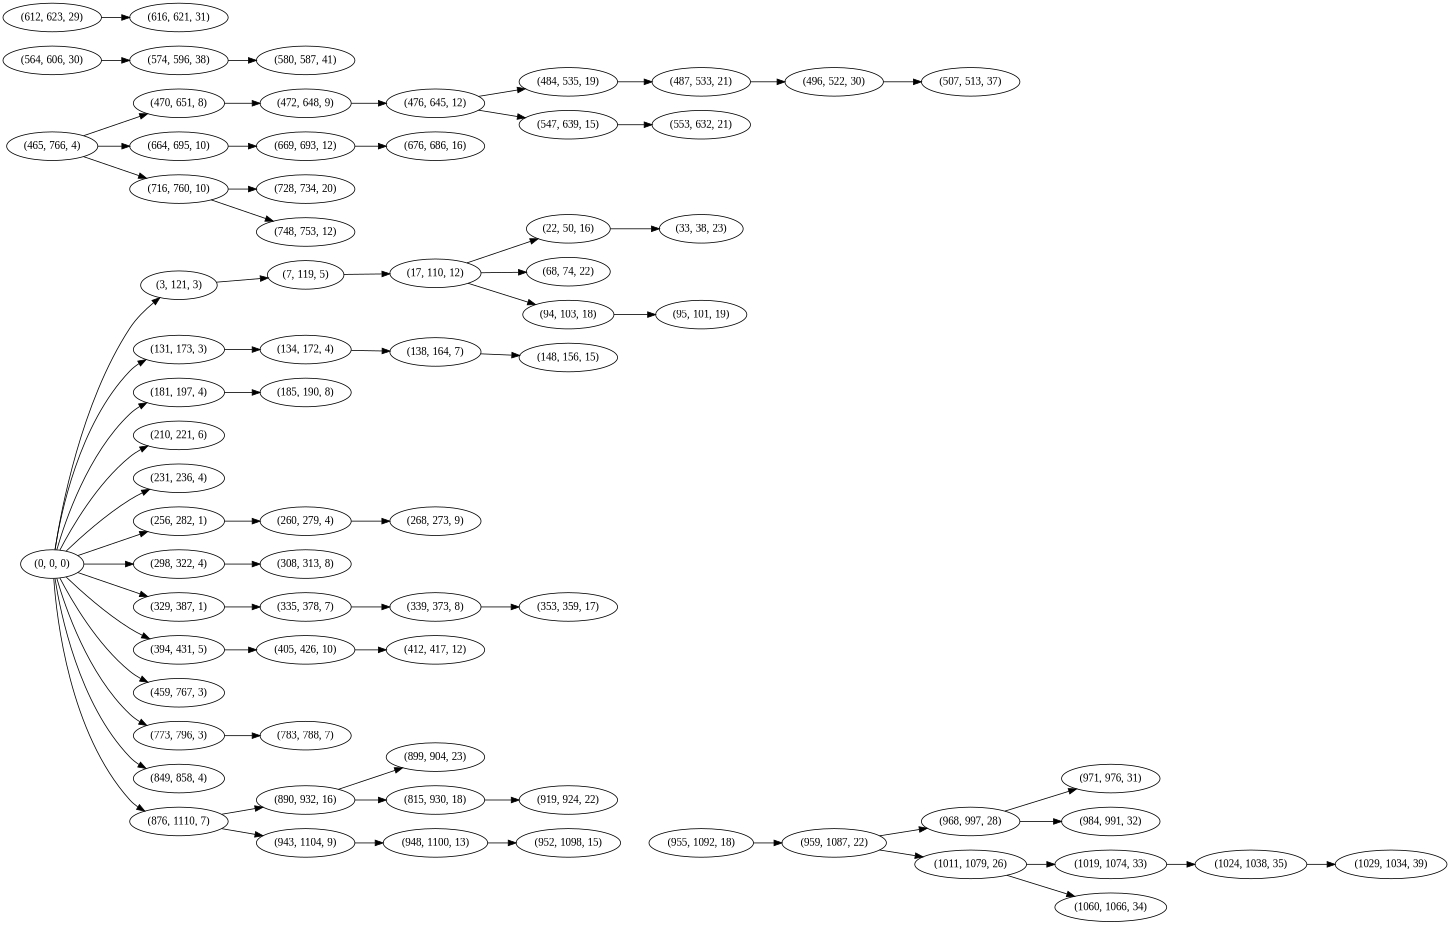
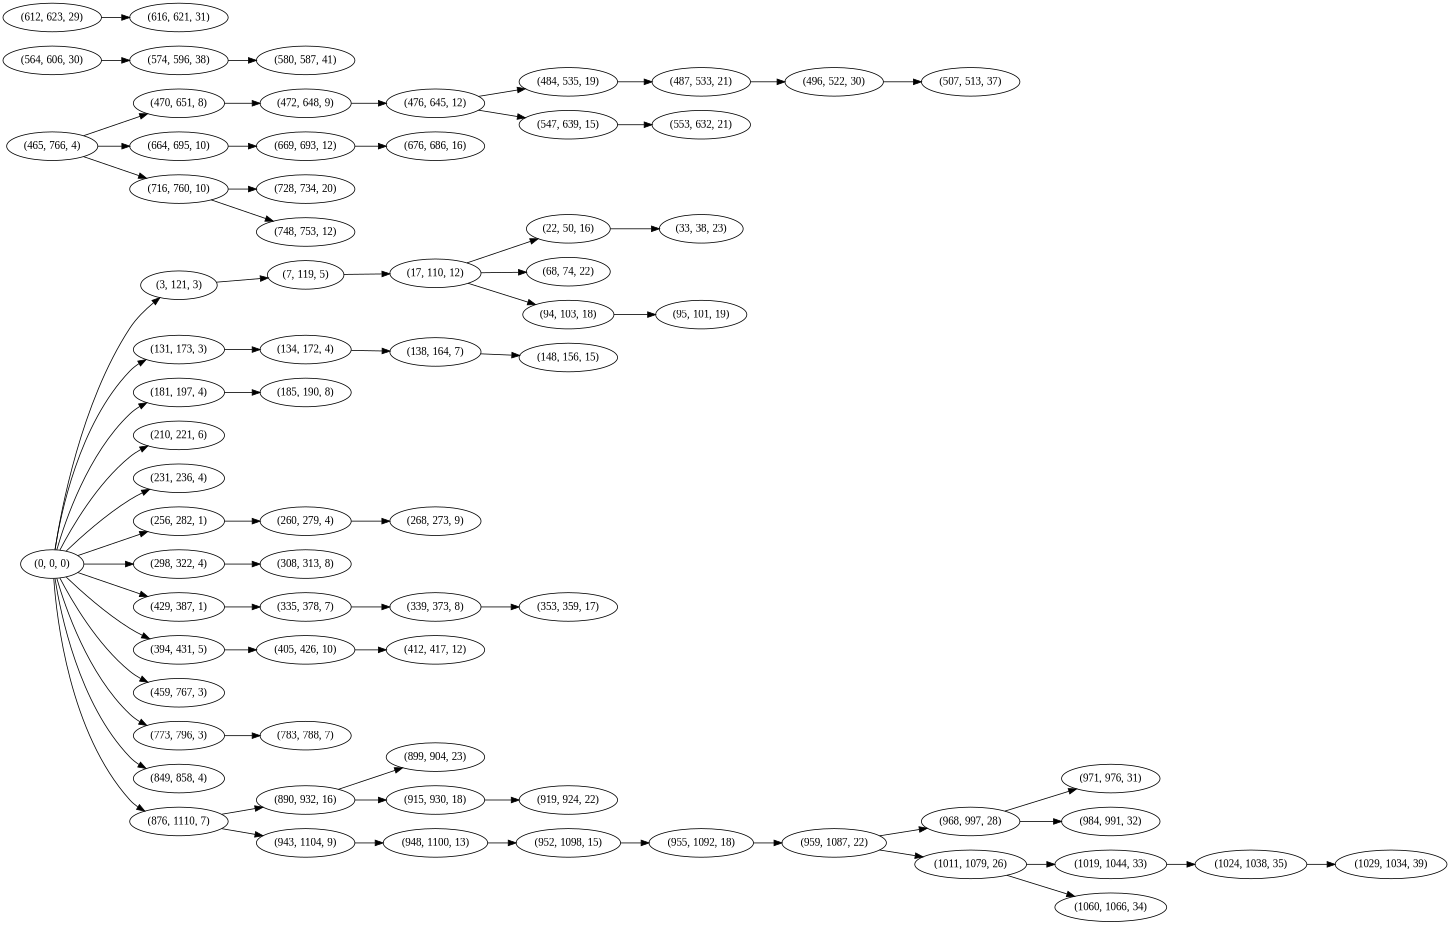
(179, 607) -> (179, 607)
(435, 800) -> (435, 800)
none -> (631, 843)
(1111, 864) -> (1111, 864)
